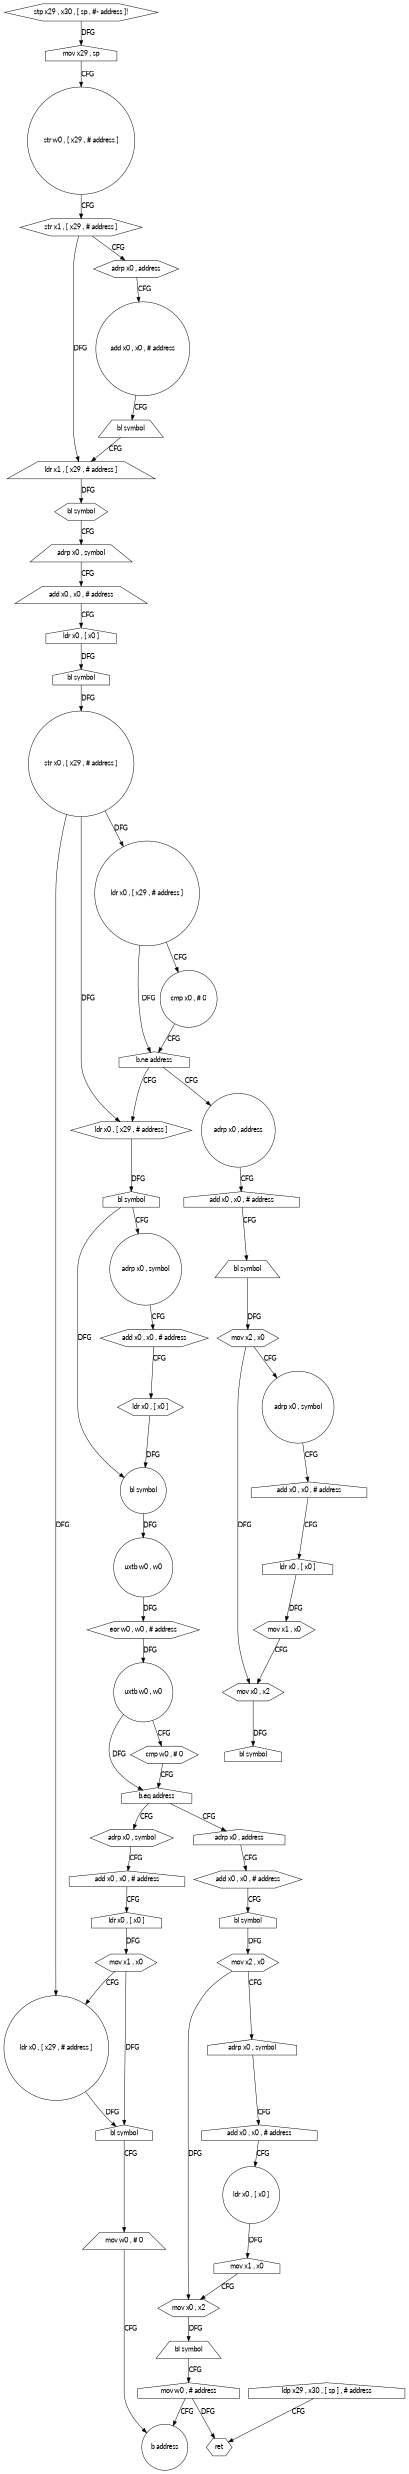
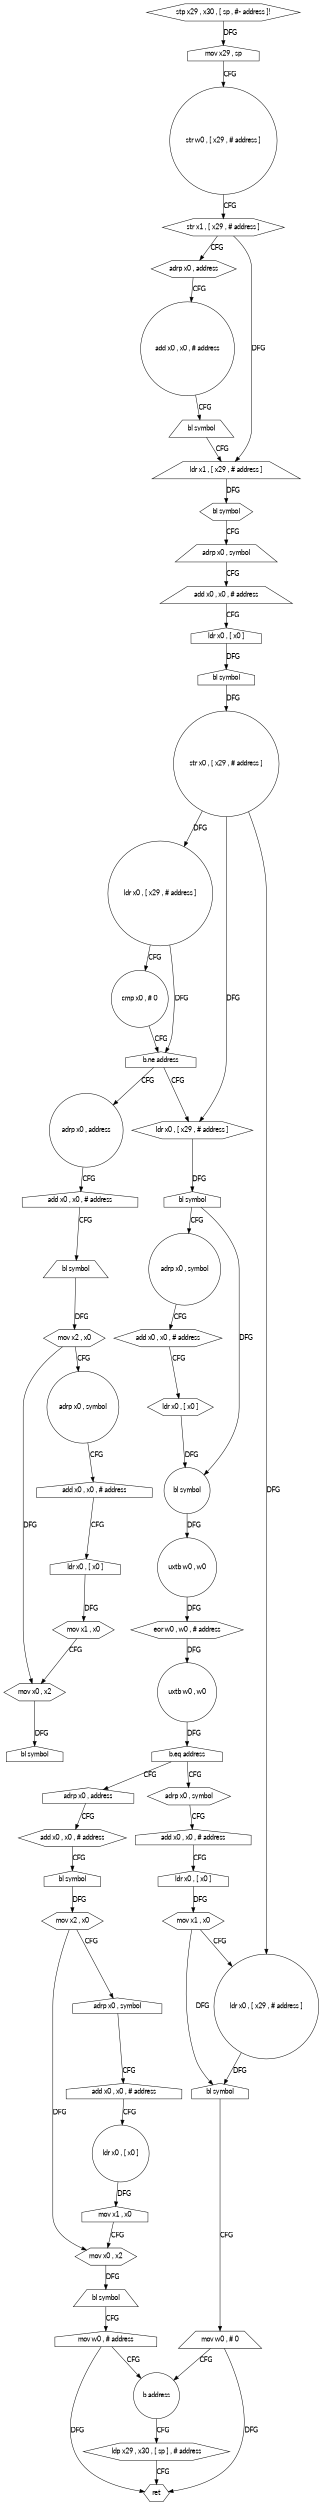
(164, 1755) -> none
(327, 2391) -> (156, 2452)
none -> (156, 2428)
none -> (242, 2438)
